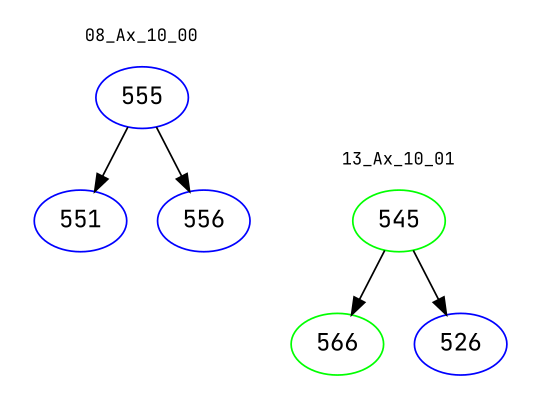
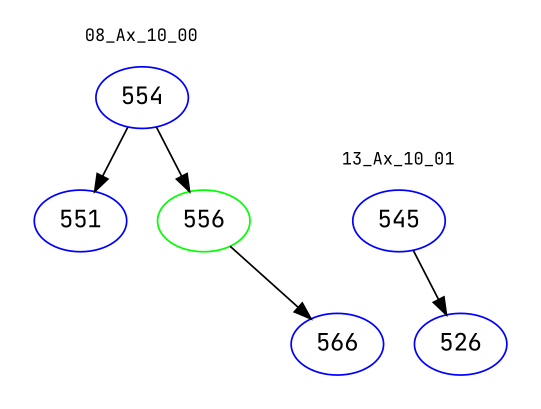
(142, 98) -> (142, 98)
(204, 221) -> (204, 221)
(399, 221) -> (399, 221)
(372, 275) -> (264, 277)
(337, 344) -> (337, 344)
